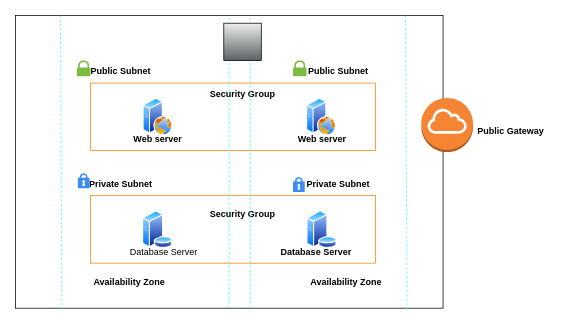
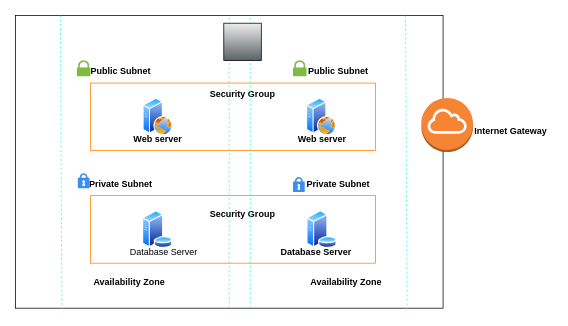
(511, 132) -> (511, 132)
